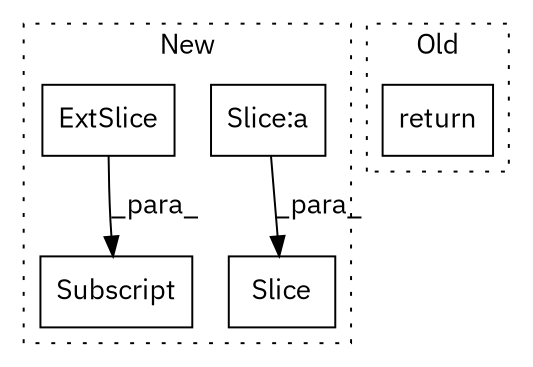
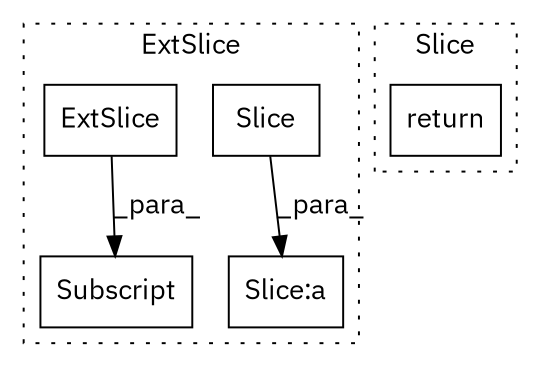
(187, 46) -> (191, 46)
(438, 46) -> (446, 46)
(274, 196) -> (275, 196)
